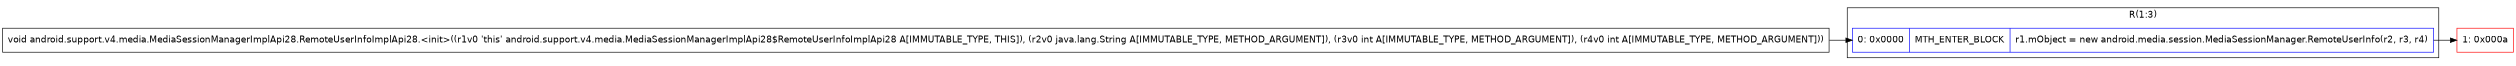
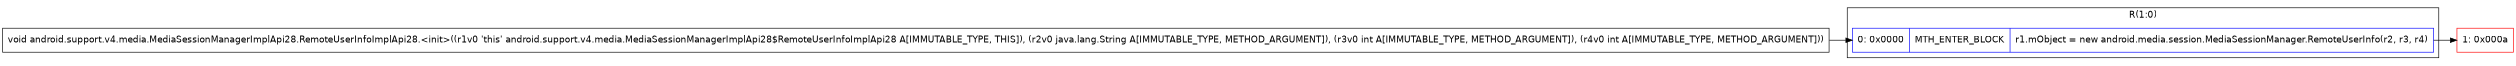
(2143, 15) -> (2143, 15)
